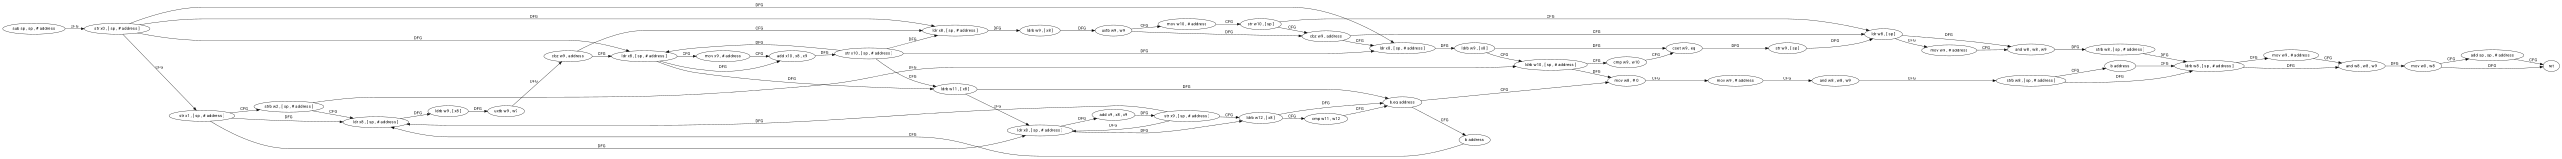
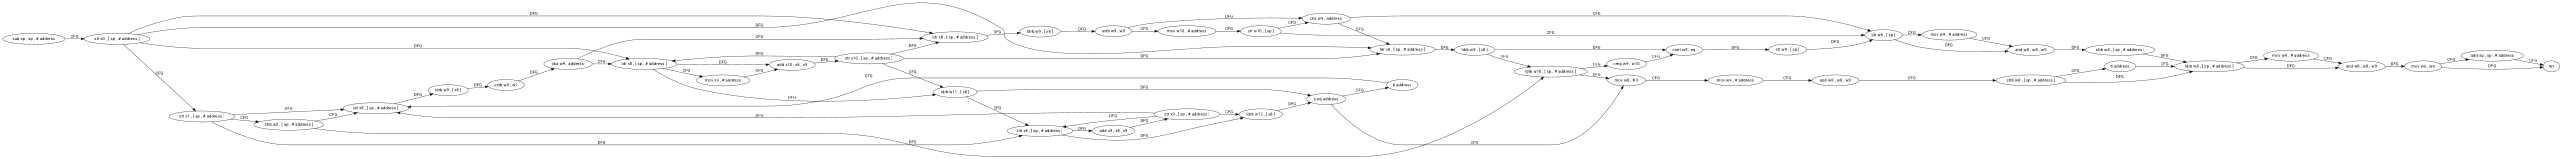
(1326, 119) -> none
